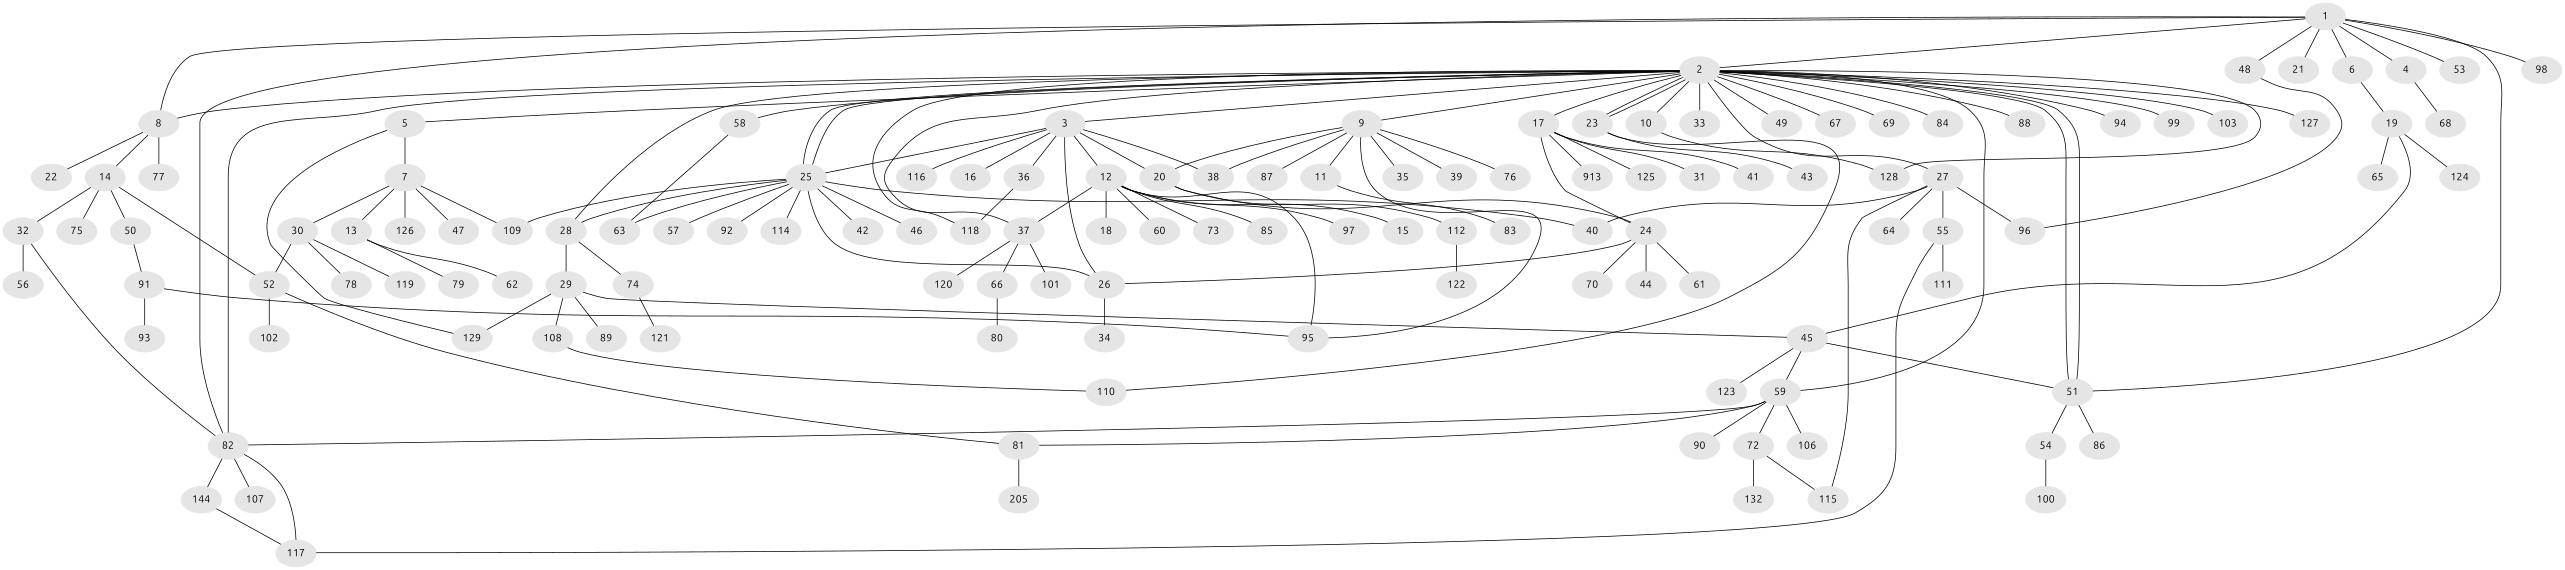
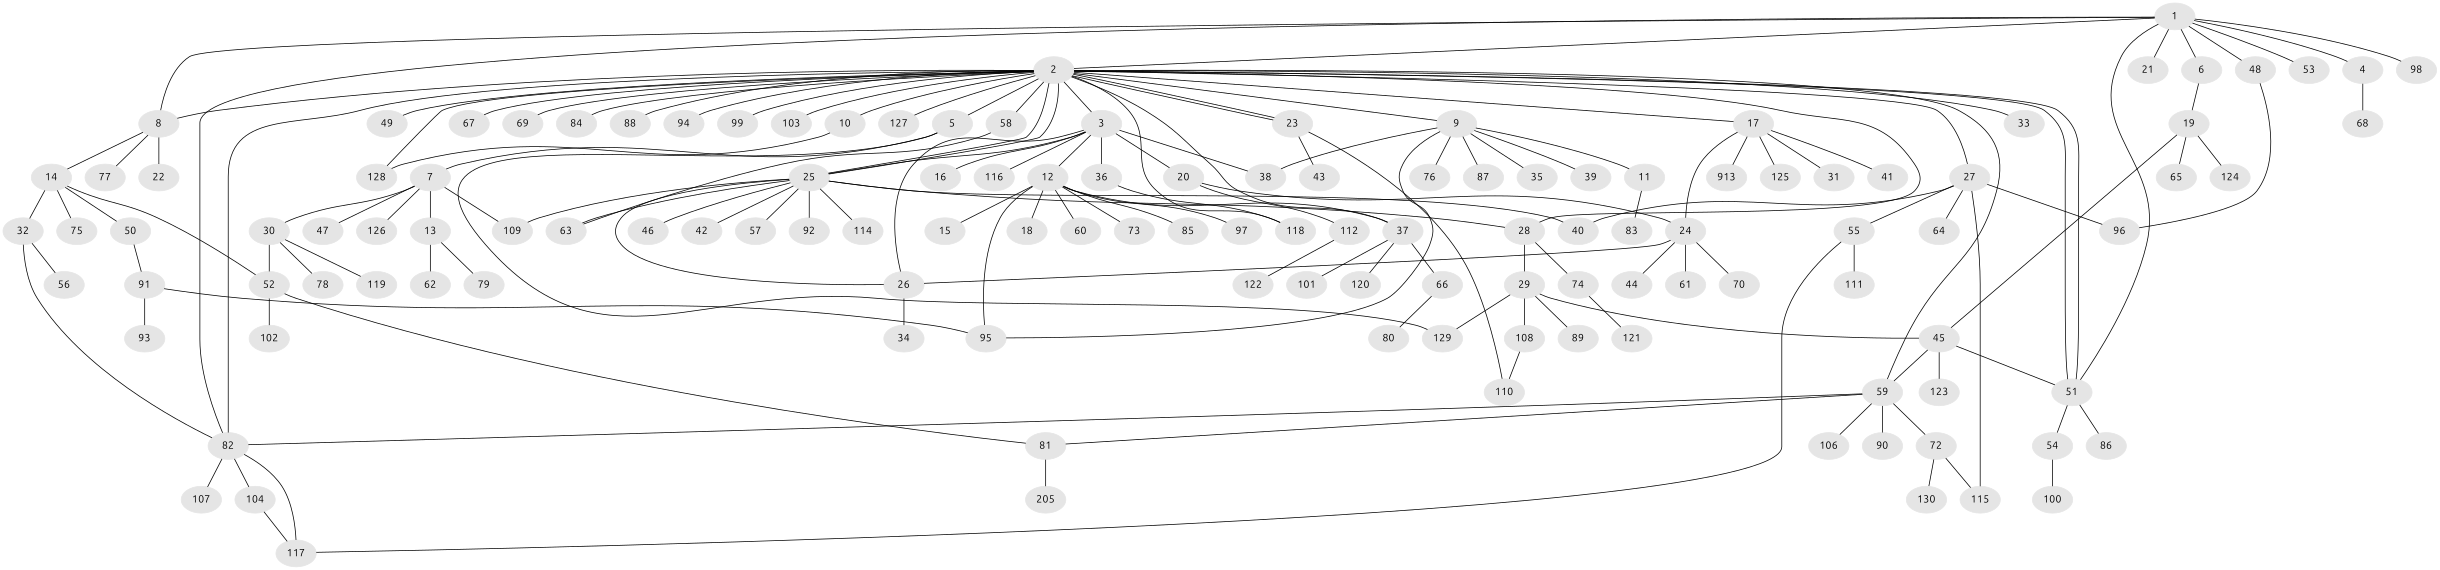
(1258, 144) -> none
(201, 500) -> (255, 500)
(1753, 500) -> (1926, 500)
